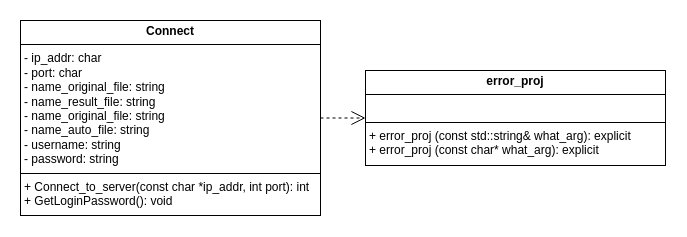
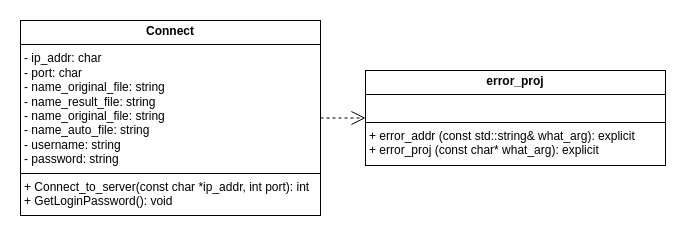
(517, 99) -> (517, 99)
